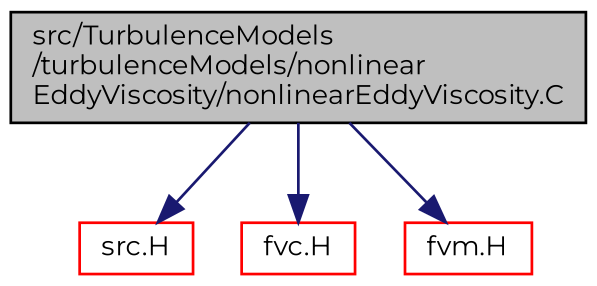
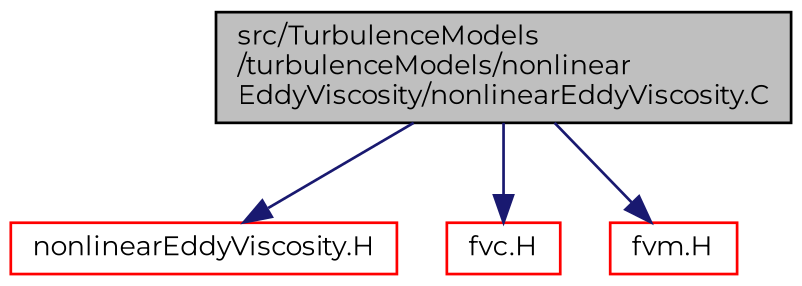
(136, 248) -> (204, 248)
